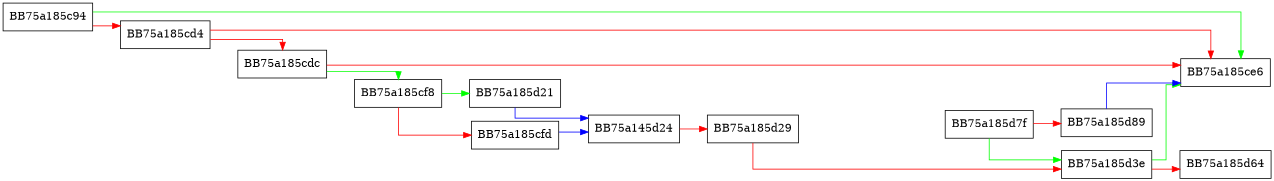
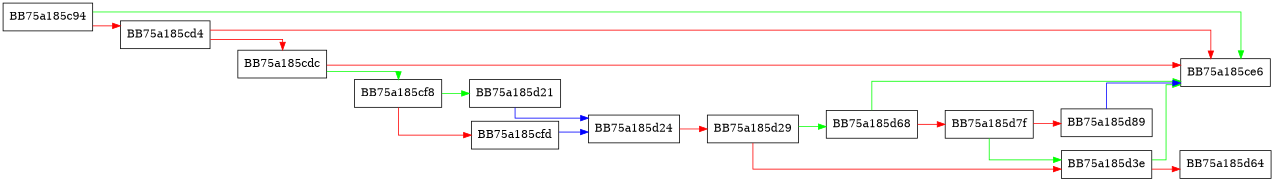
none -> (872, 124)
(634, 129) -> (634, 129)
